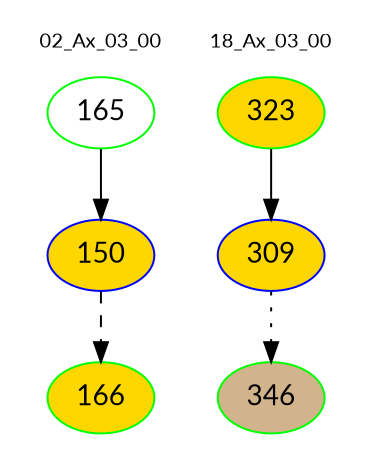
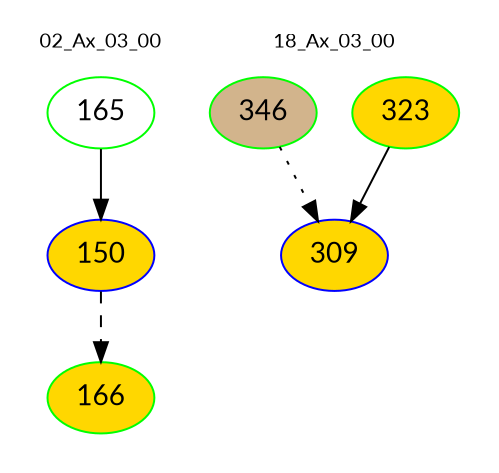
(271, 317) -> (294, 175)
